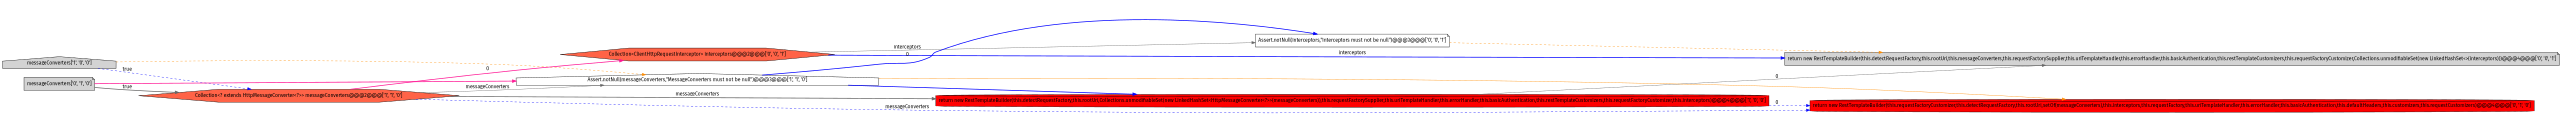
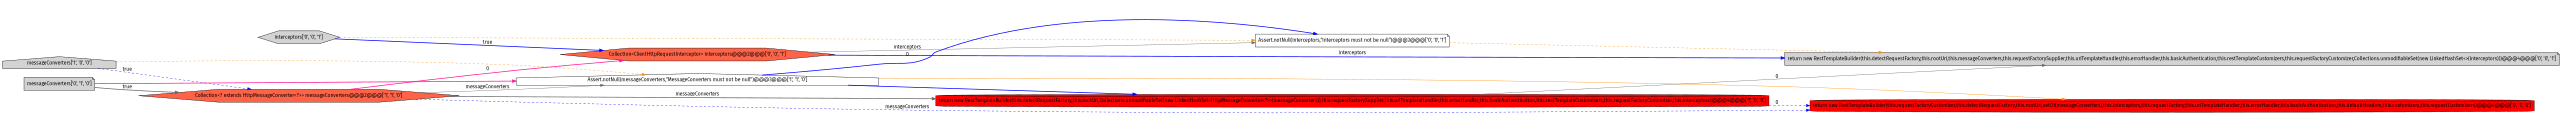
none -> (299, 37)
